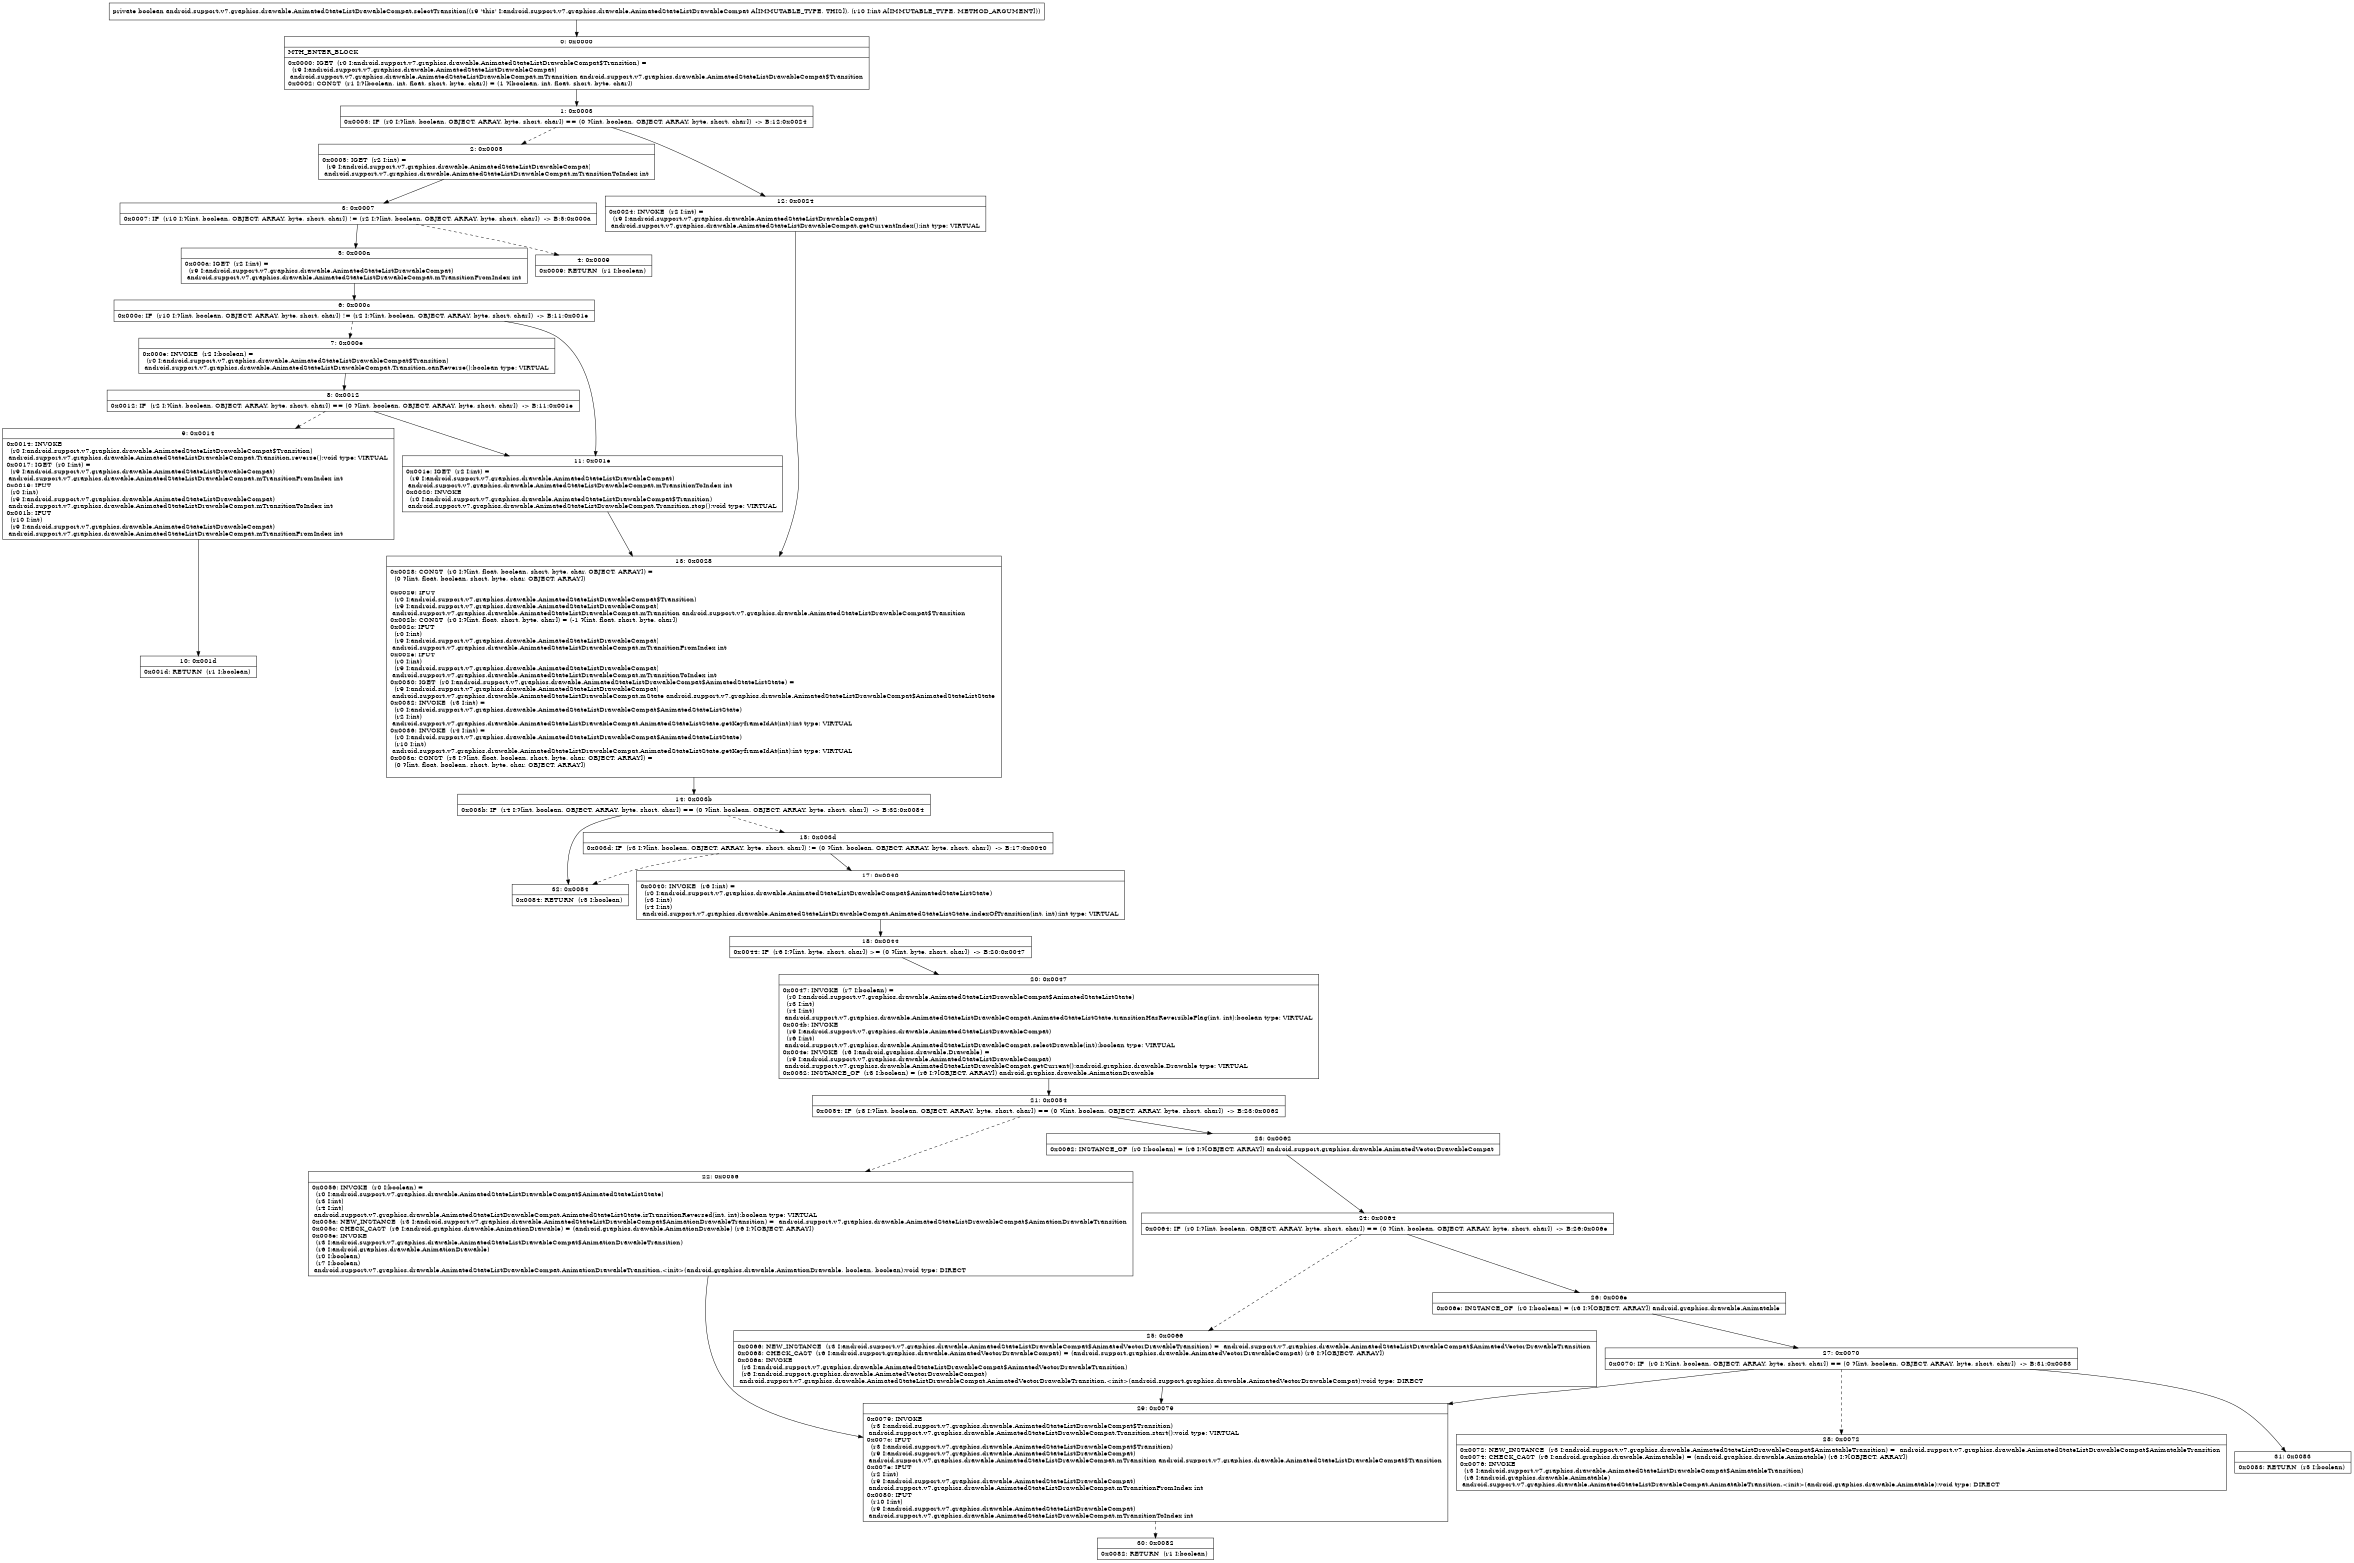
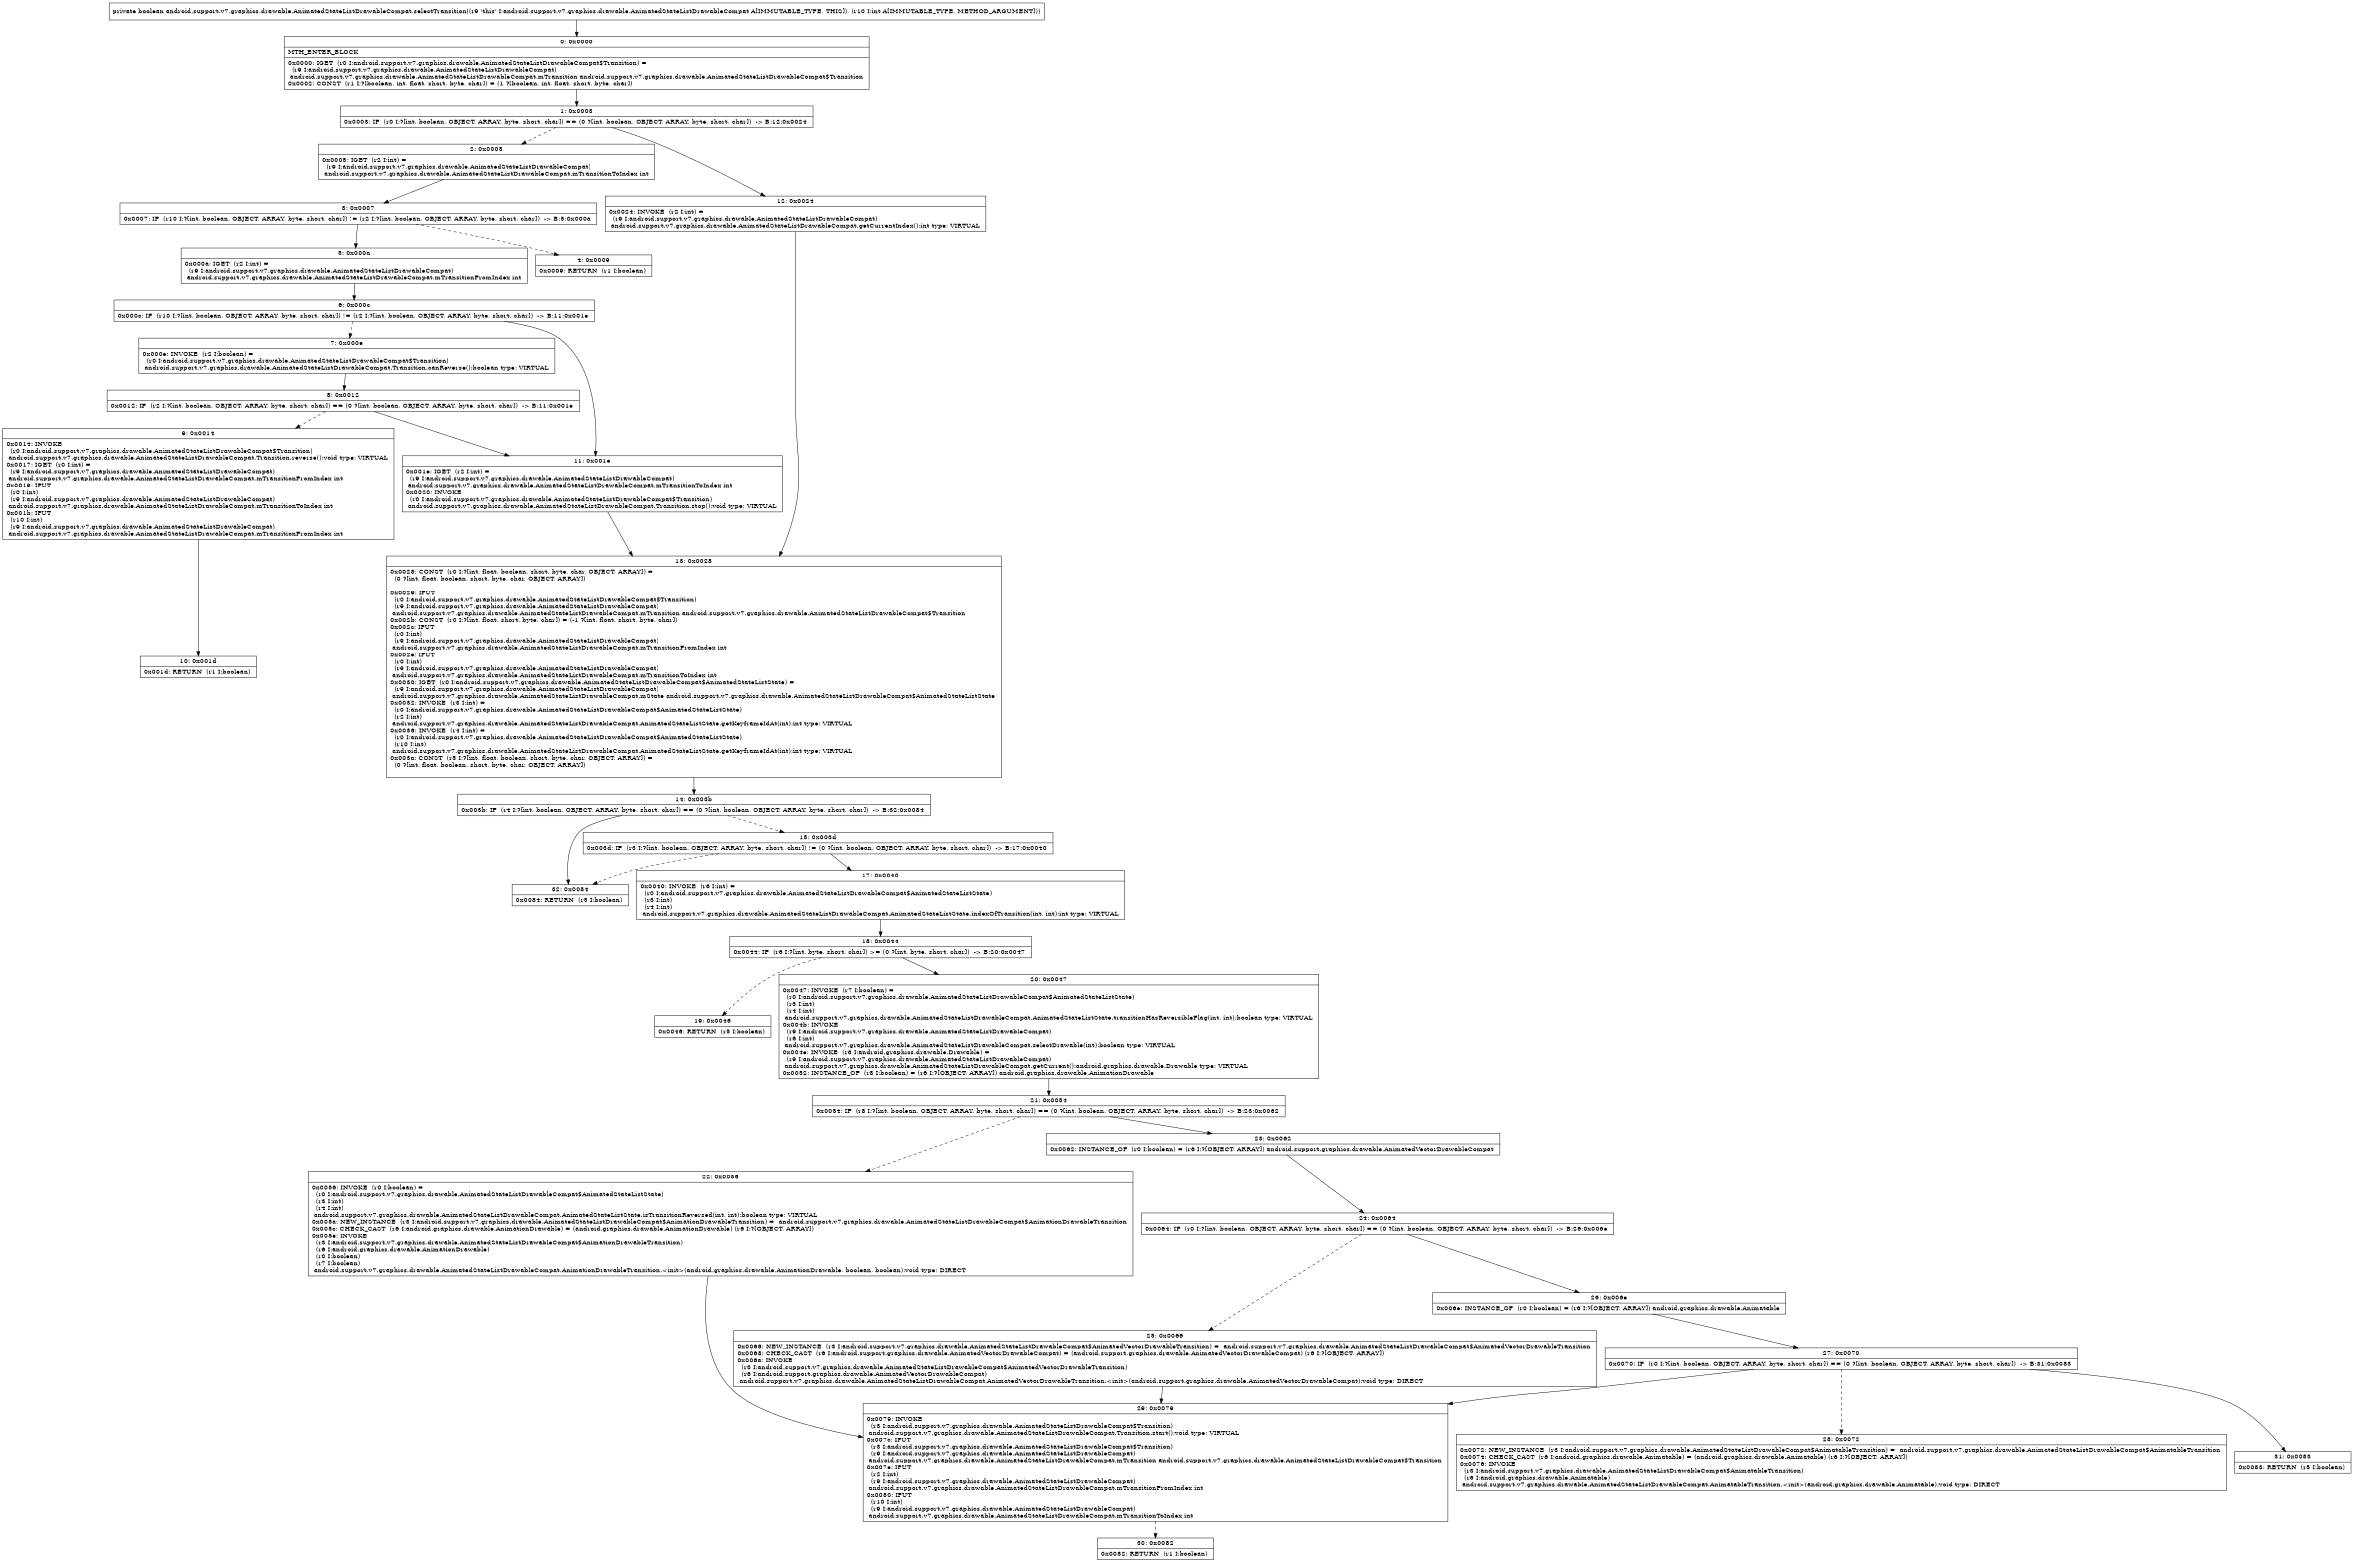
none -> (713, 1027)
